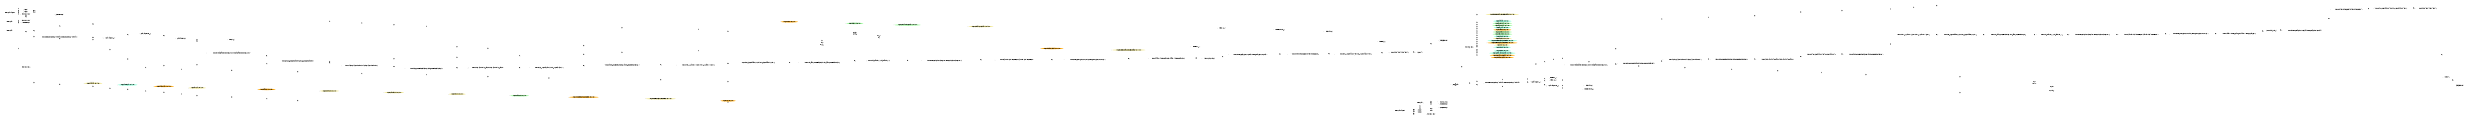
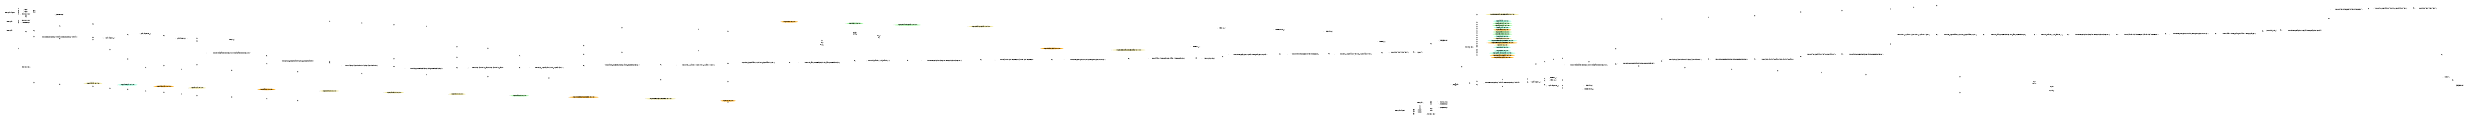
(206, 41) -> (208, 39)
